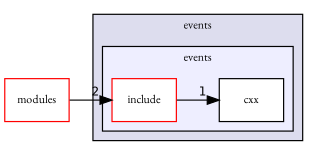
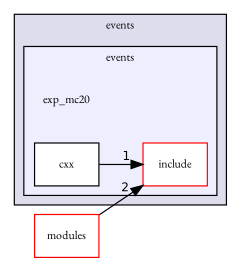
none -> (67, 100)
(192, 100) -> (115, 164)
